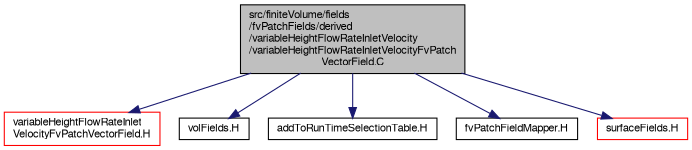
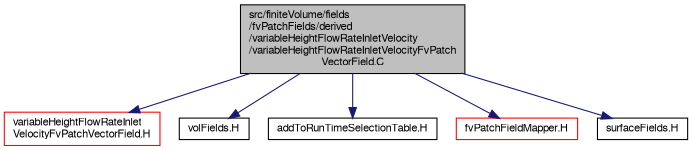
(517, 129) -> (517, 129)
(643, 129) -> (643, 129)
